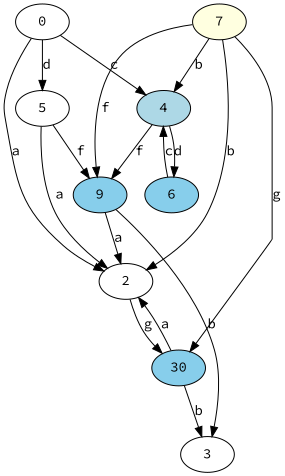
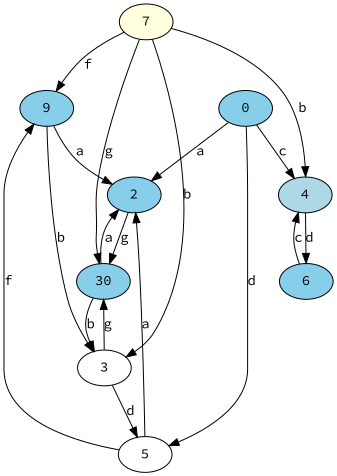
(42, 22) -> (246, 108)
(135, 148) -> none
(223, 165) -> (183, 200)
(126, 281) -> (134, 195)
none -> (104, 330)
none -> (123, 407)
